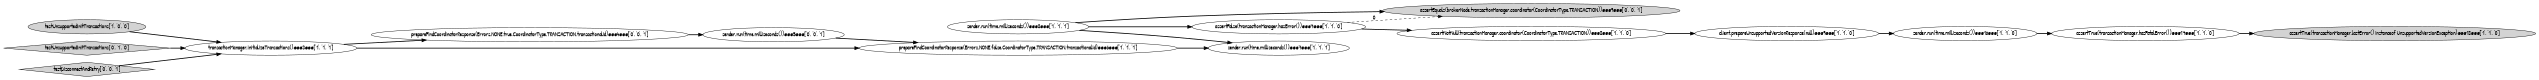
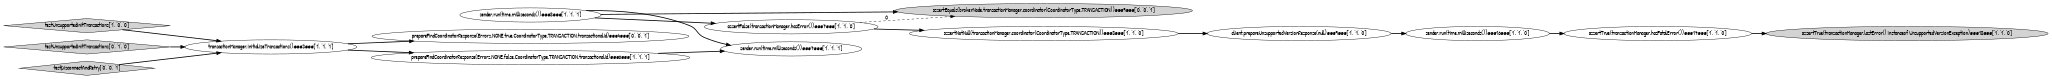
(87, 27) -> (87, 26)
(774, 35) -> none
